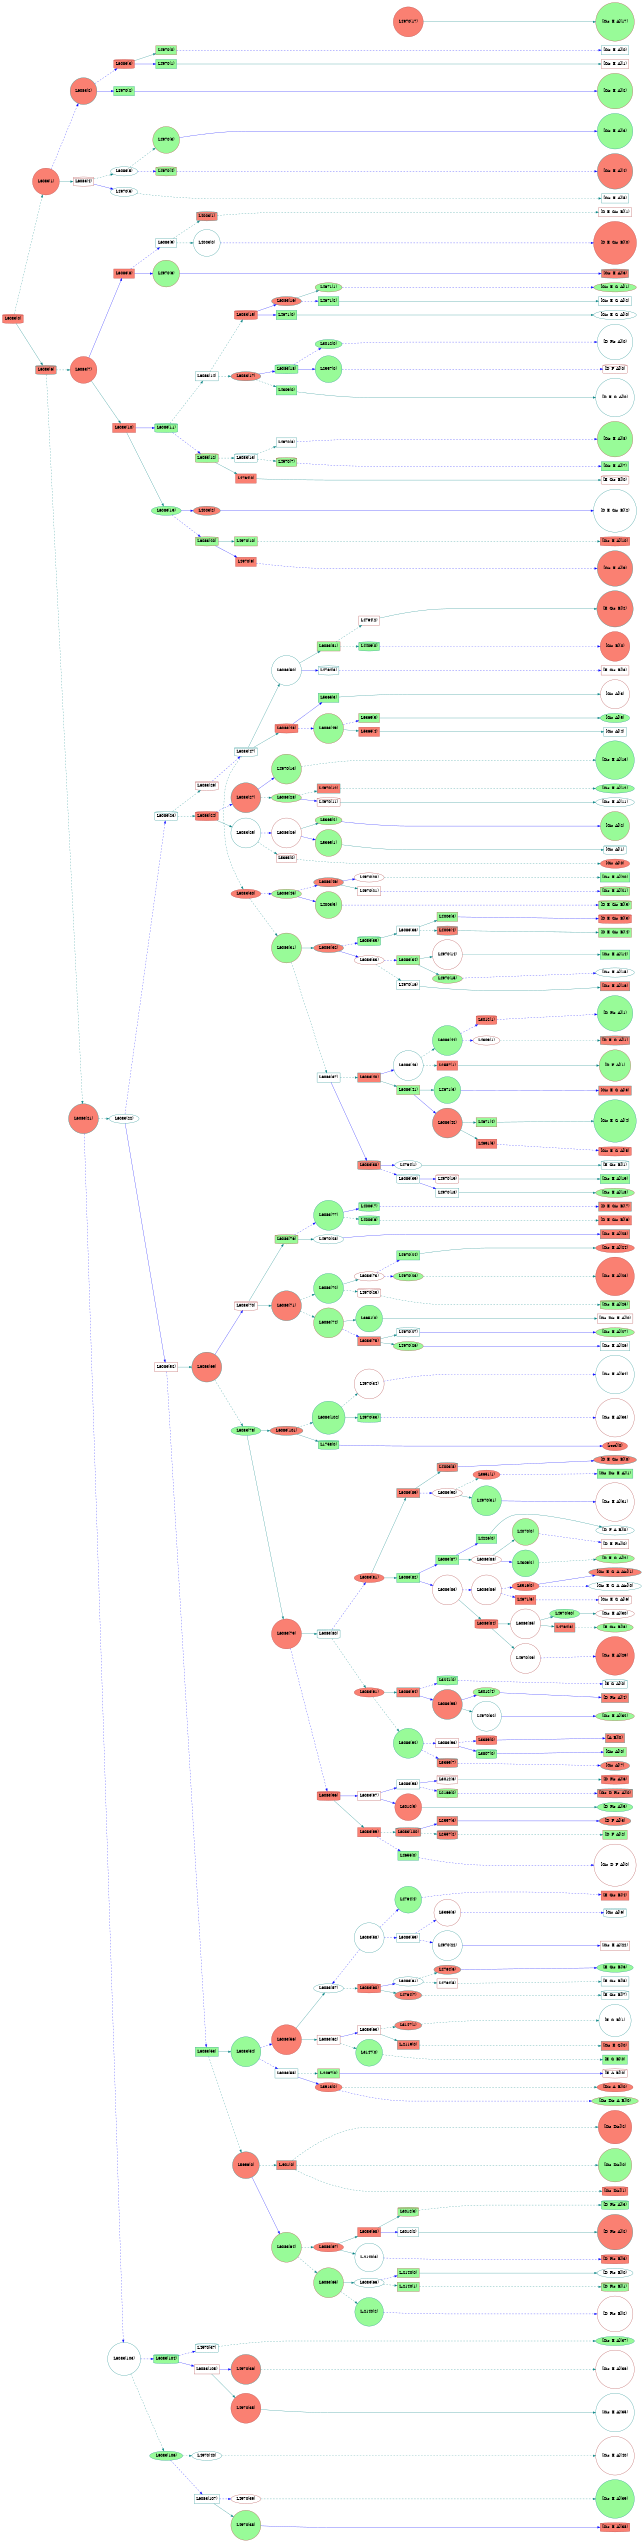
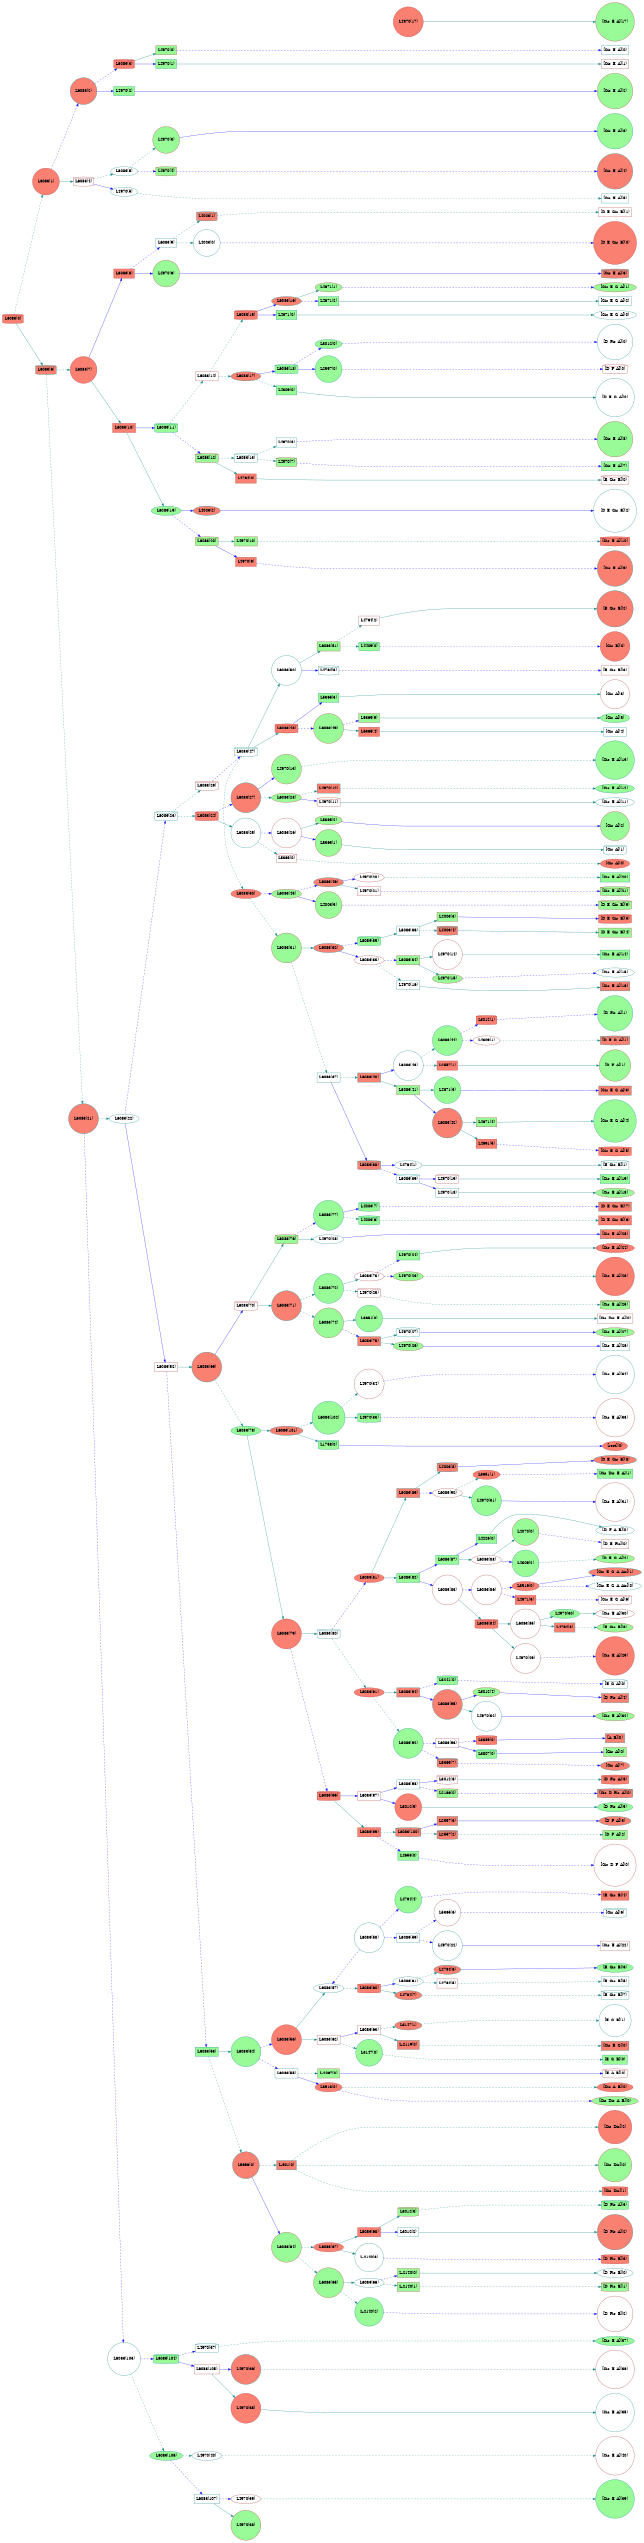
(207, 376) -> (207, 376)
(615, 2527) -> none
